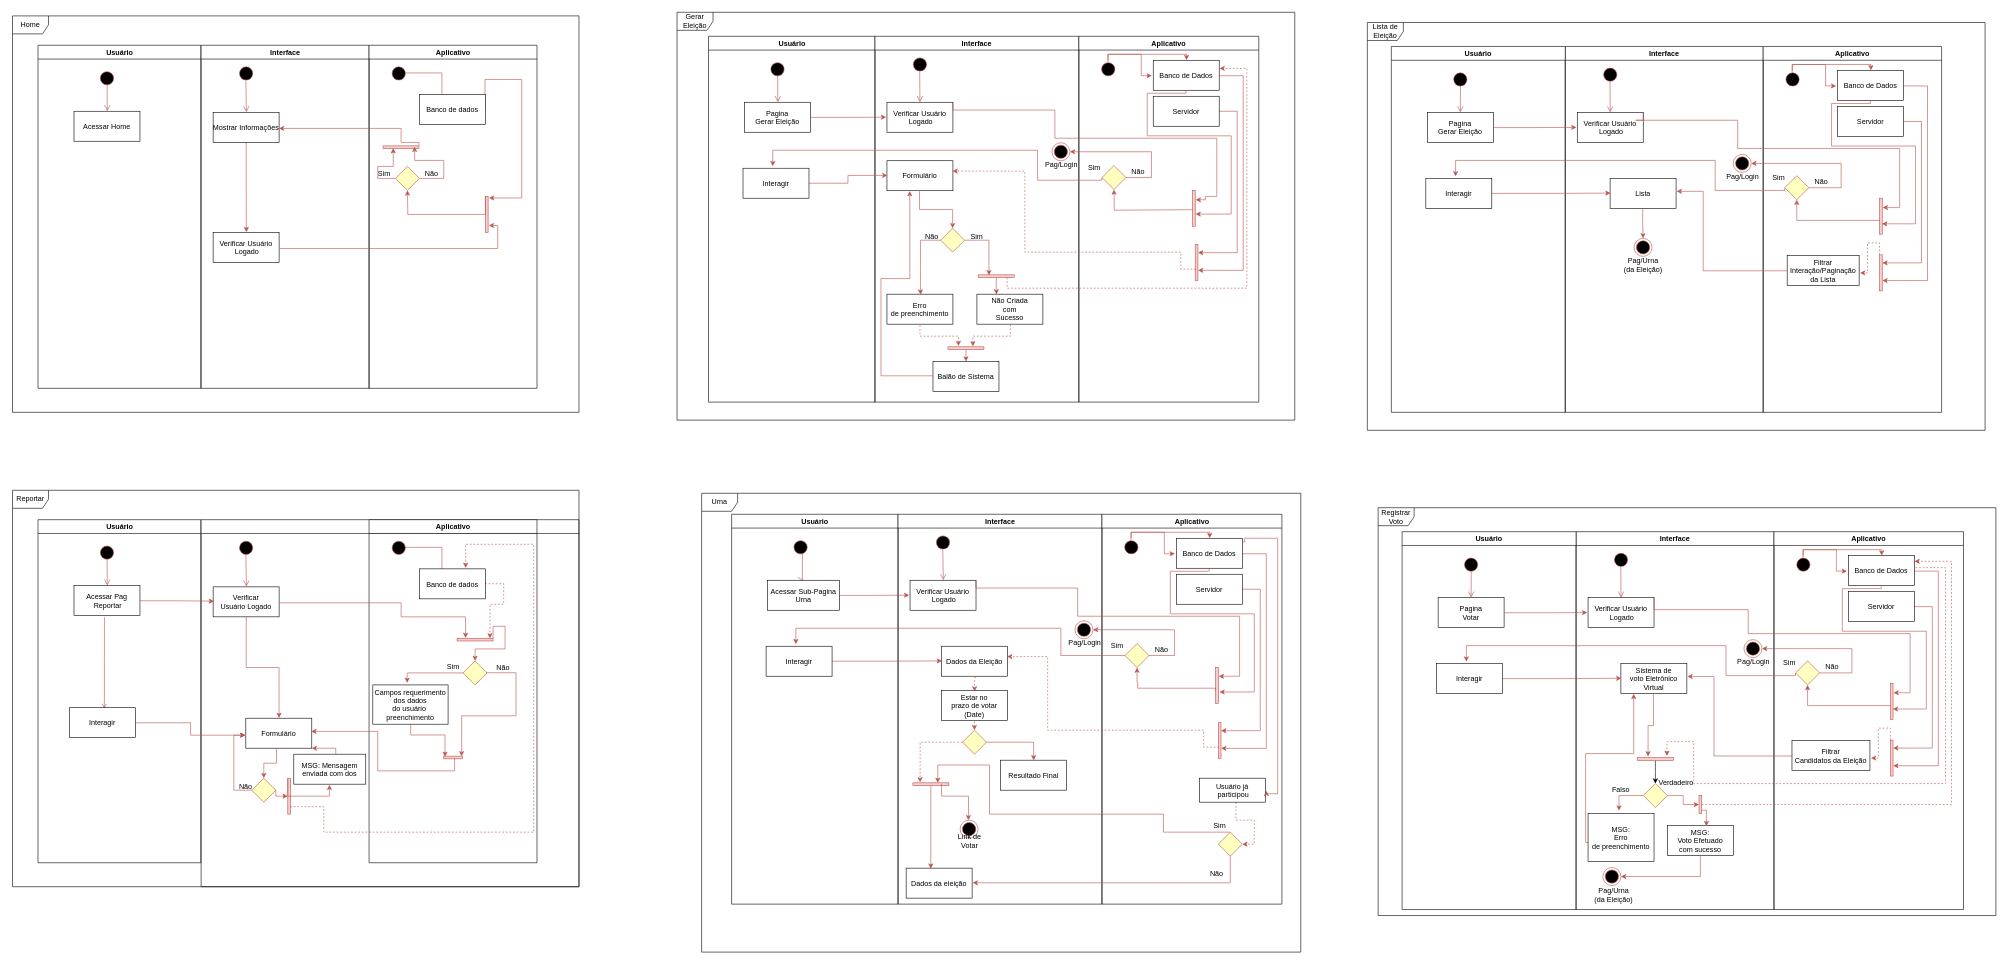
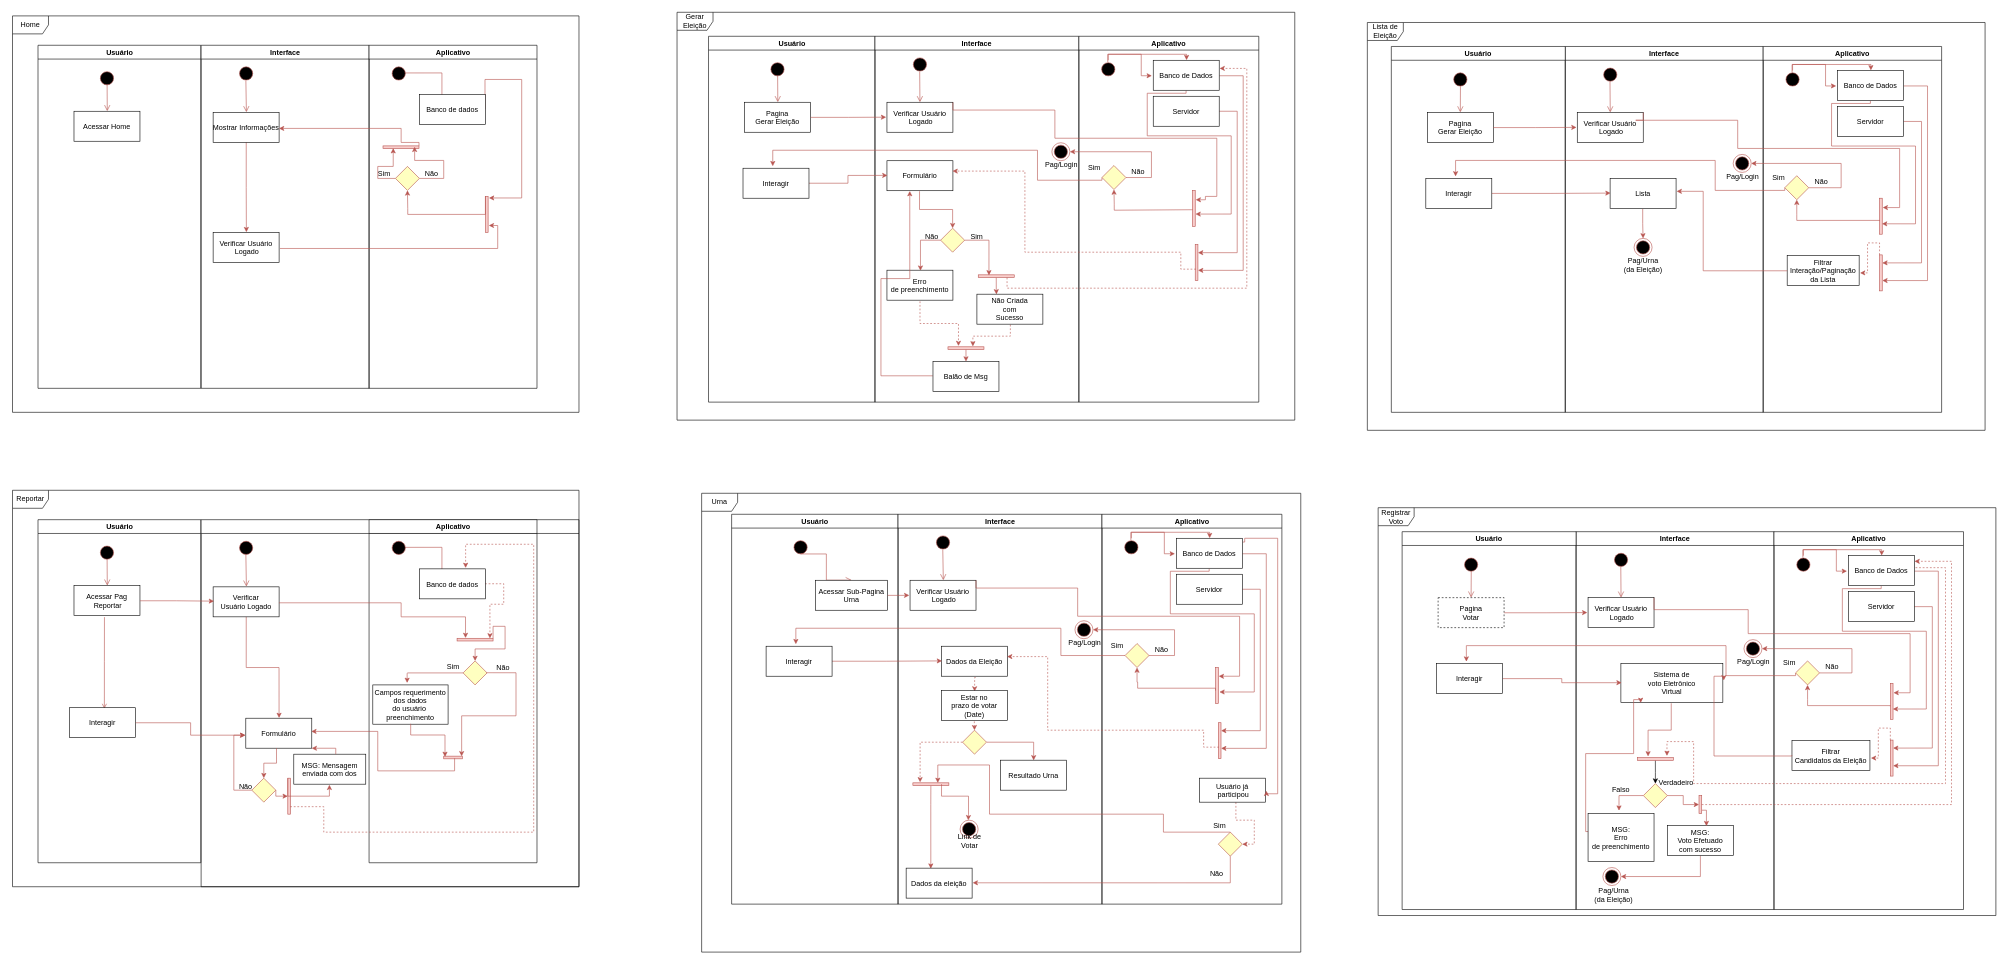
(920, 309) -> (920, 285)
(966, 377) -> (966, 377)
(804, 596) -> (852, 596)
(1472, 613) -> (1472, 613)
(1654, 679) -> (1672, 683)
(1034, 776) -> (1034, 776)
